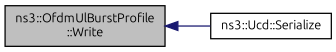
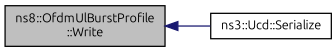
(85, 26) -> (85, 26)
